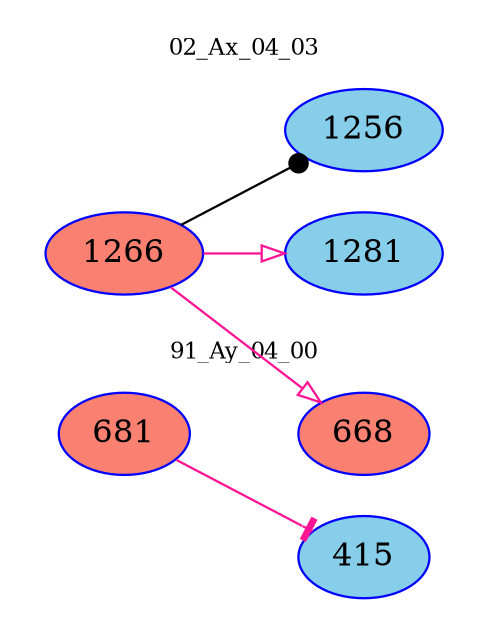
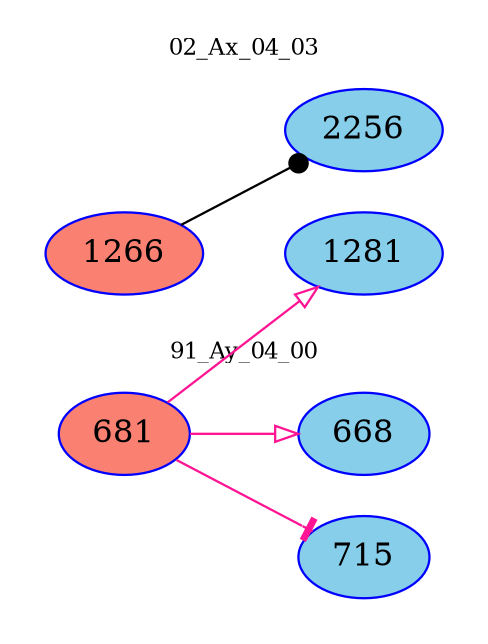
(364, 130) -> (364, 130)
(232, 253) -> (234, 352)
(246, 345) -> (233, 434)
(364, 434) -> (364, 434)
(364, 557) -> (364, 557)
